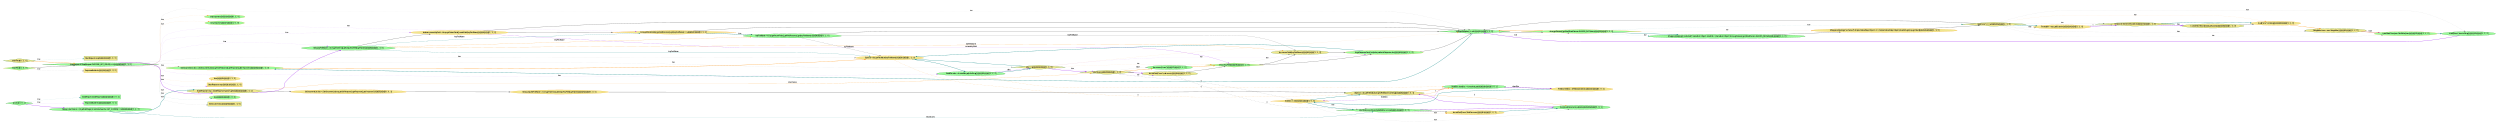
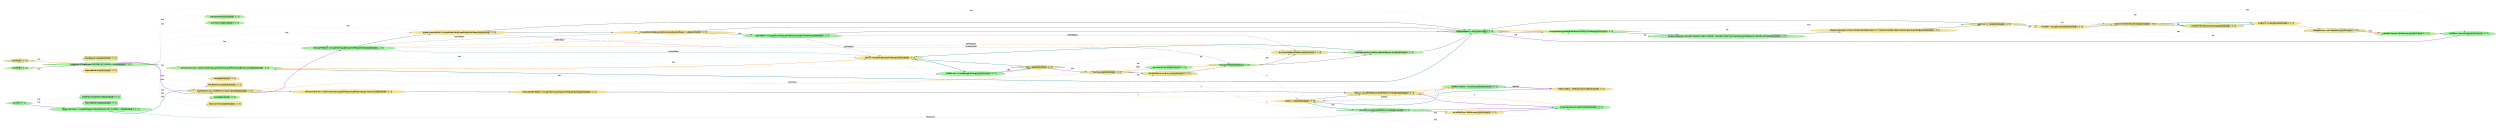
(1204, 83) -> (1270, 79)
